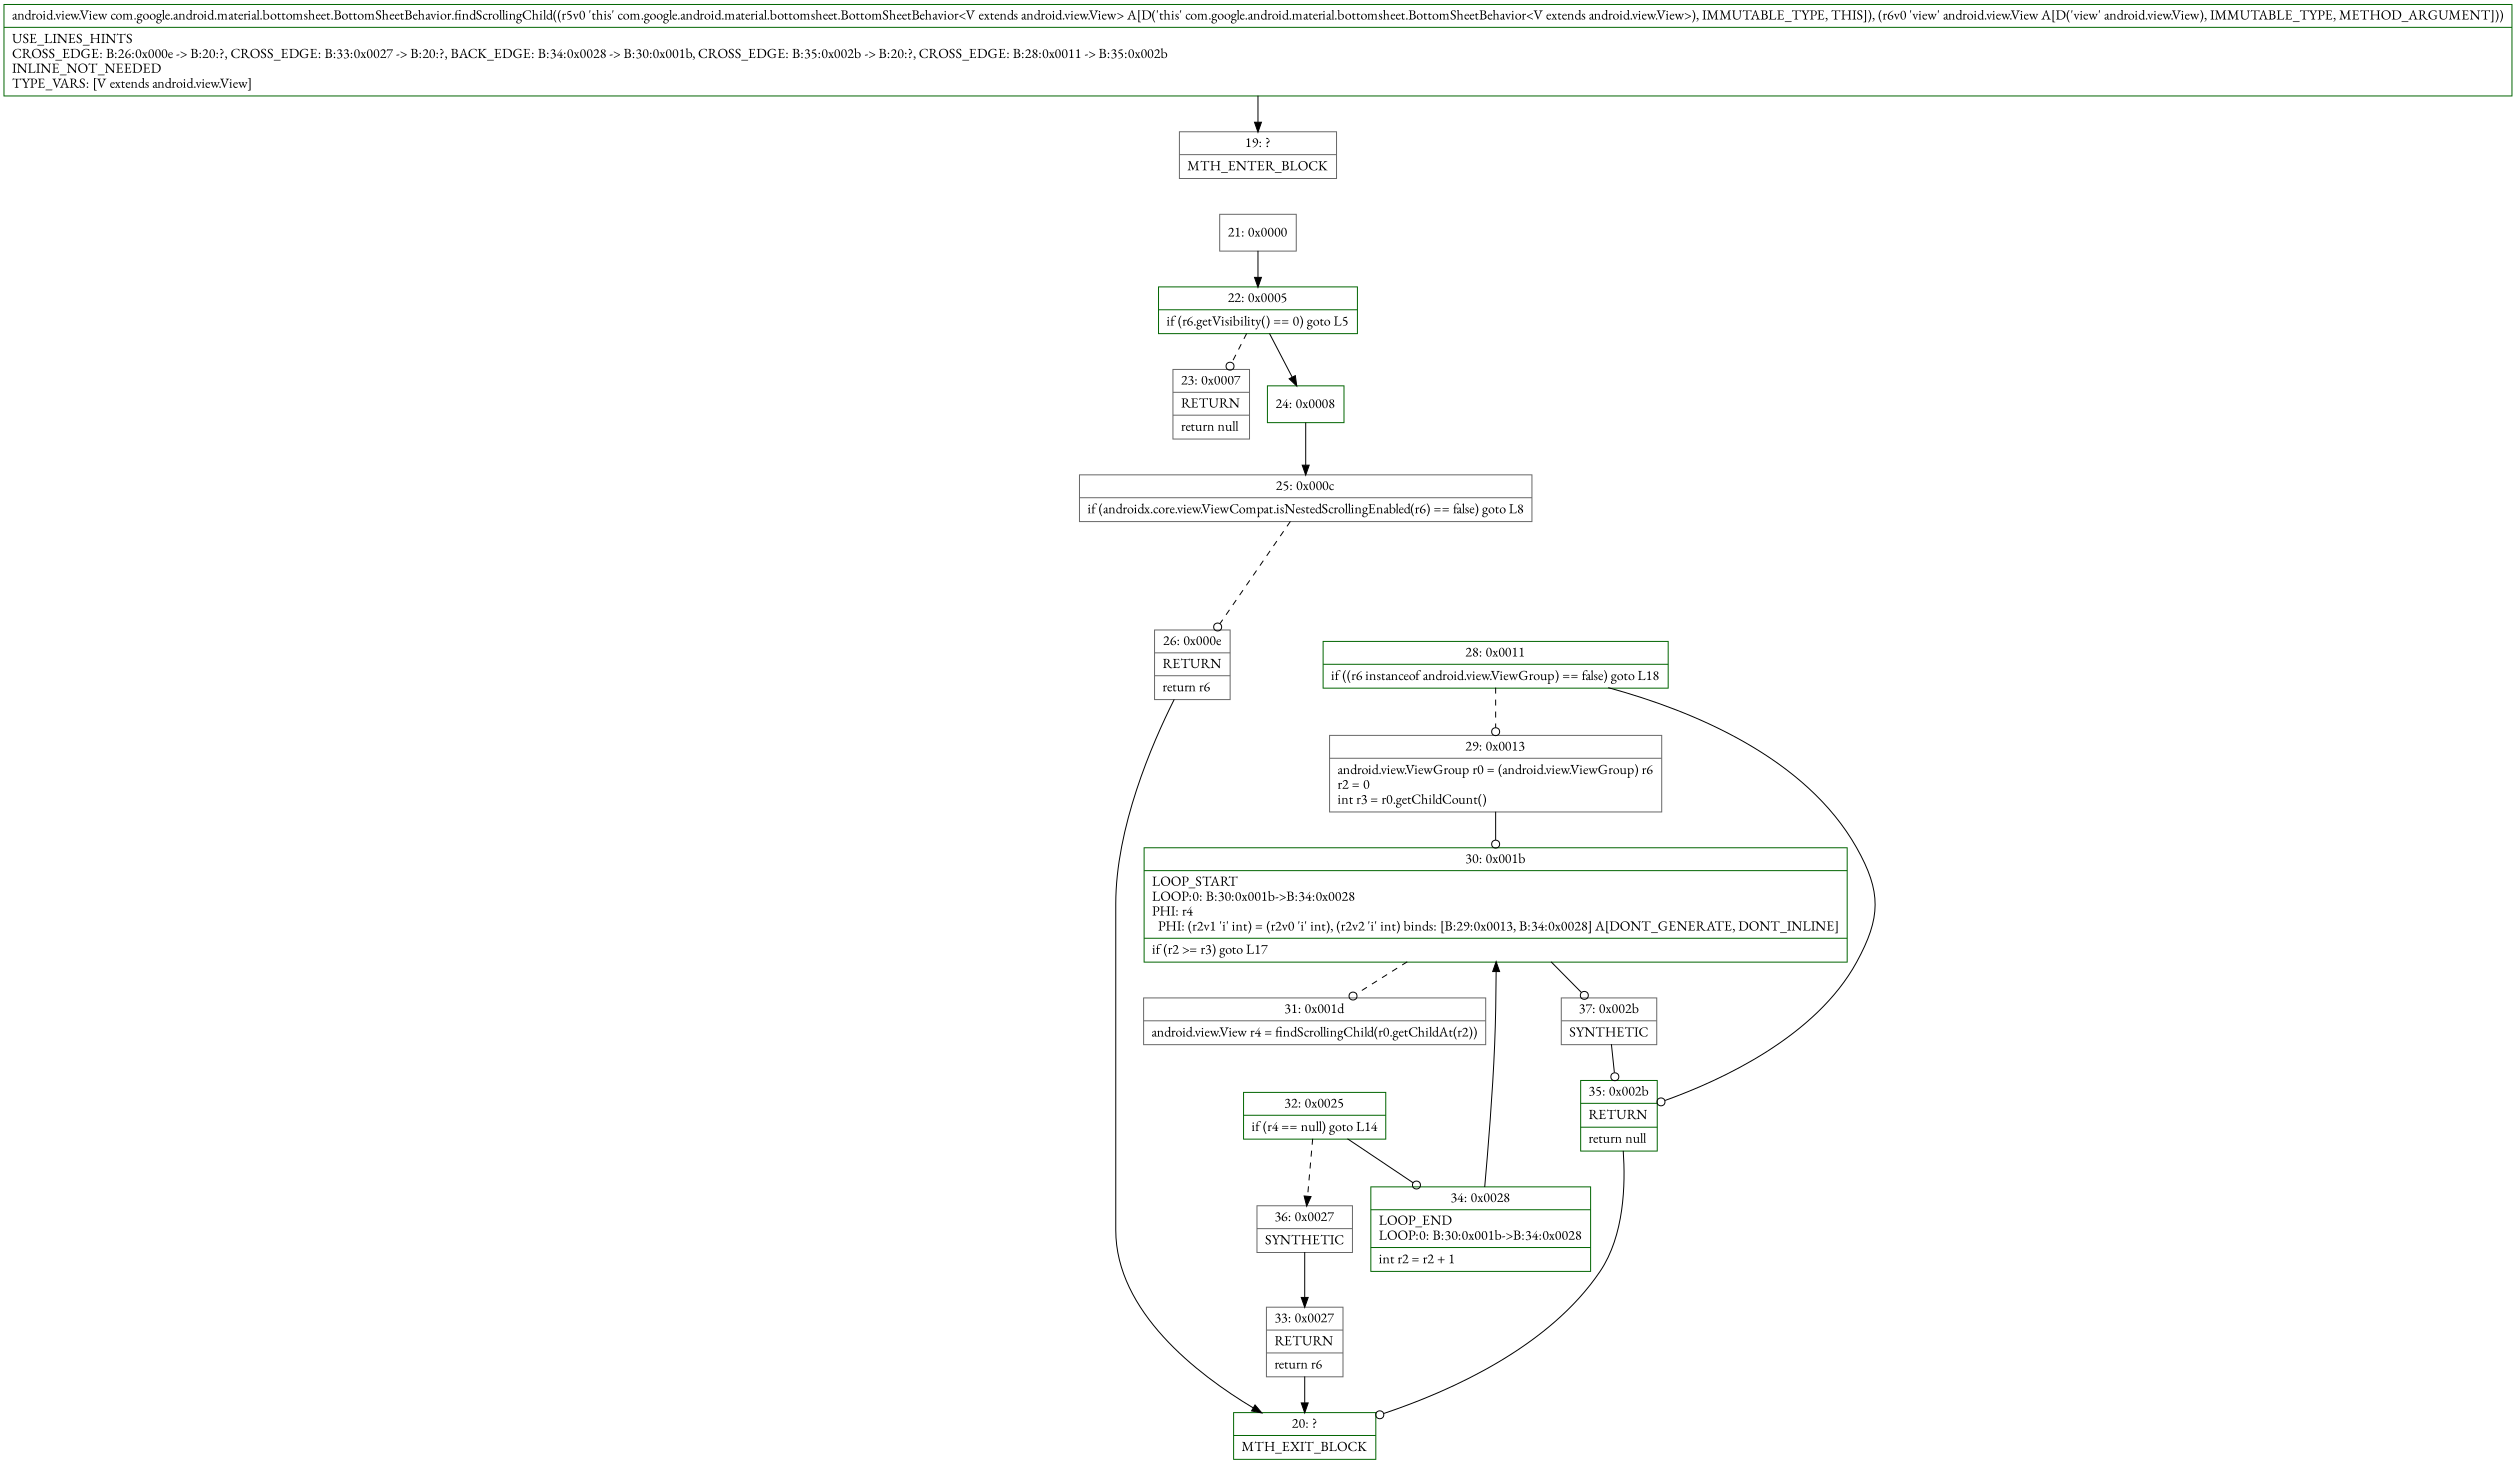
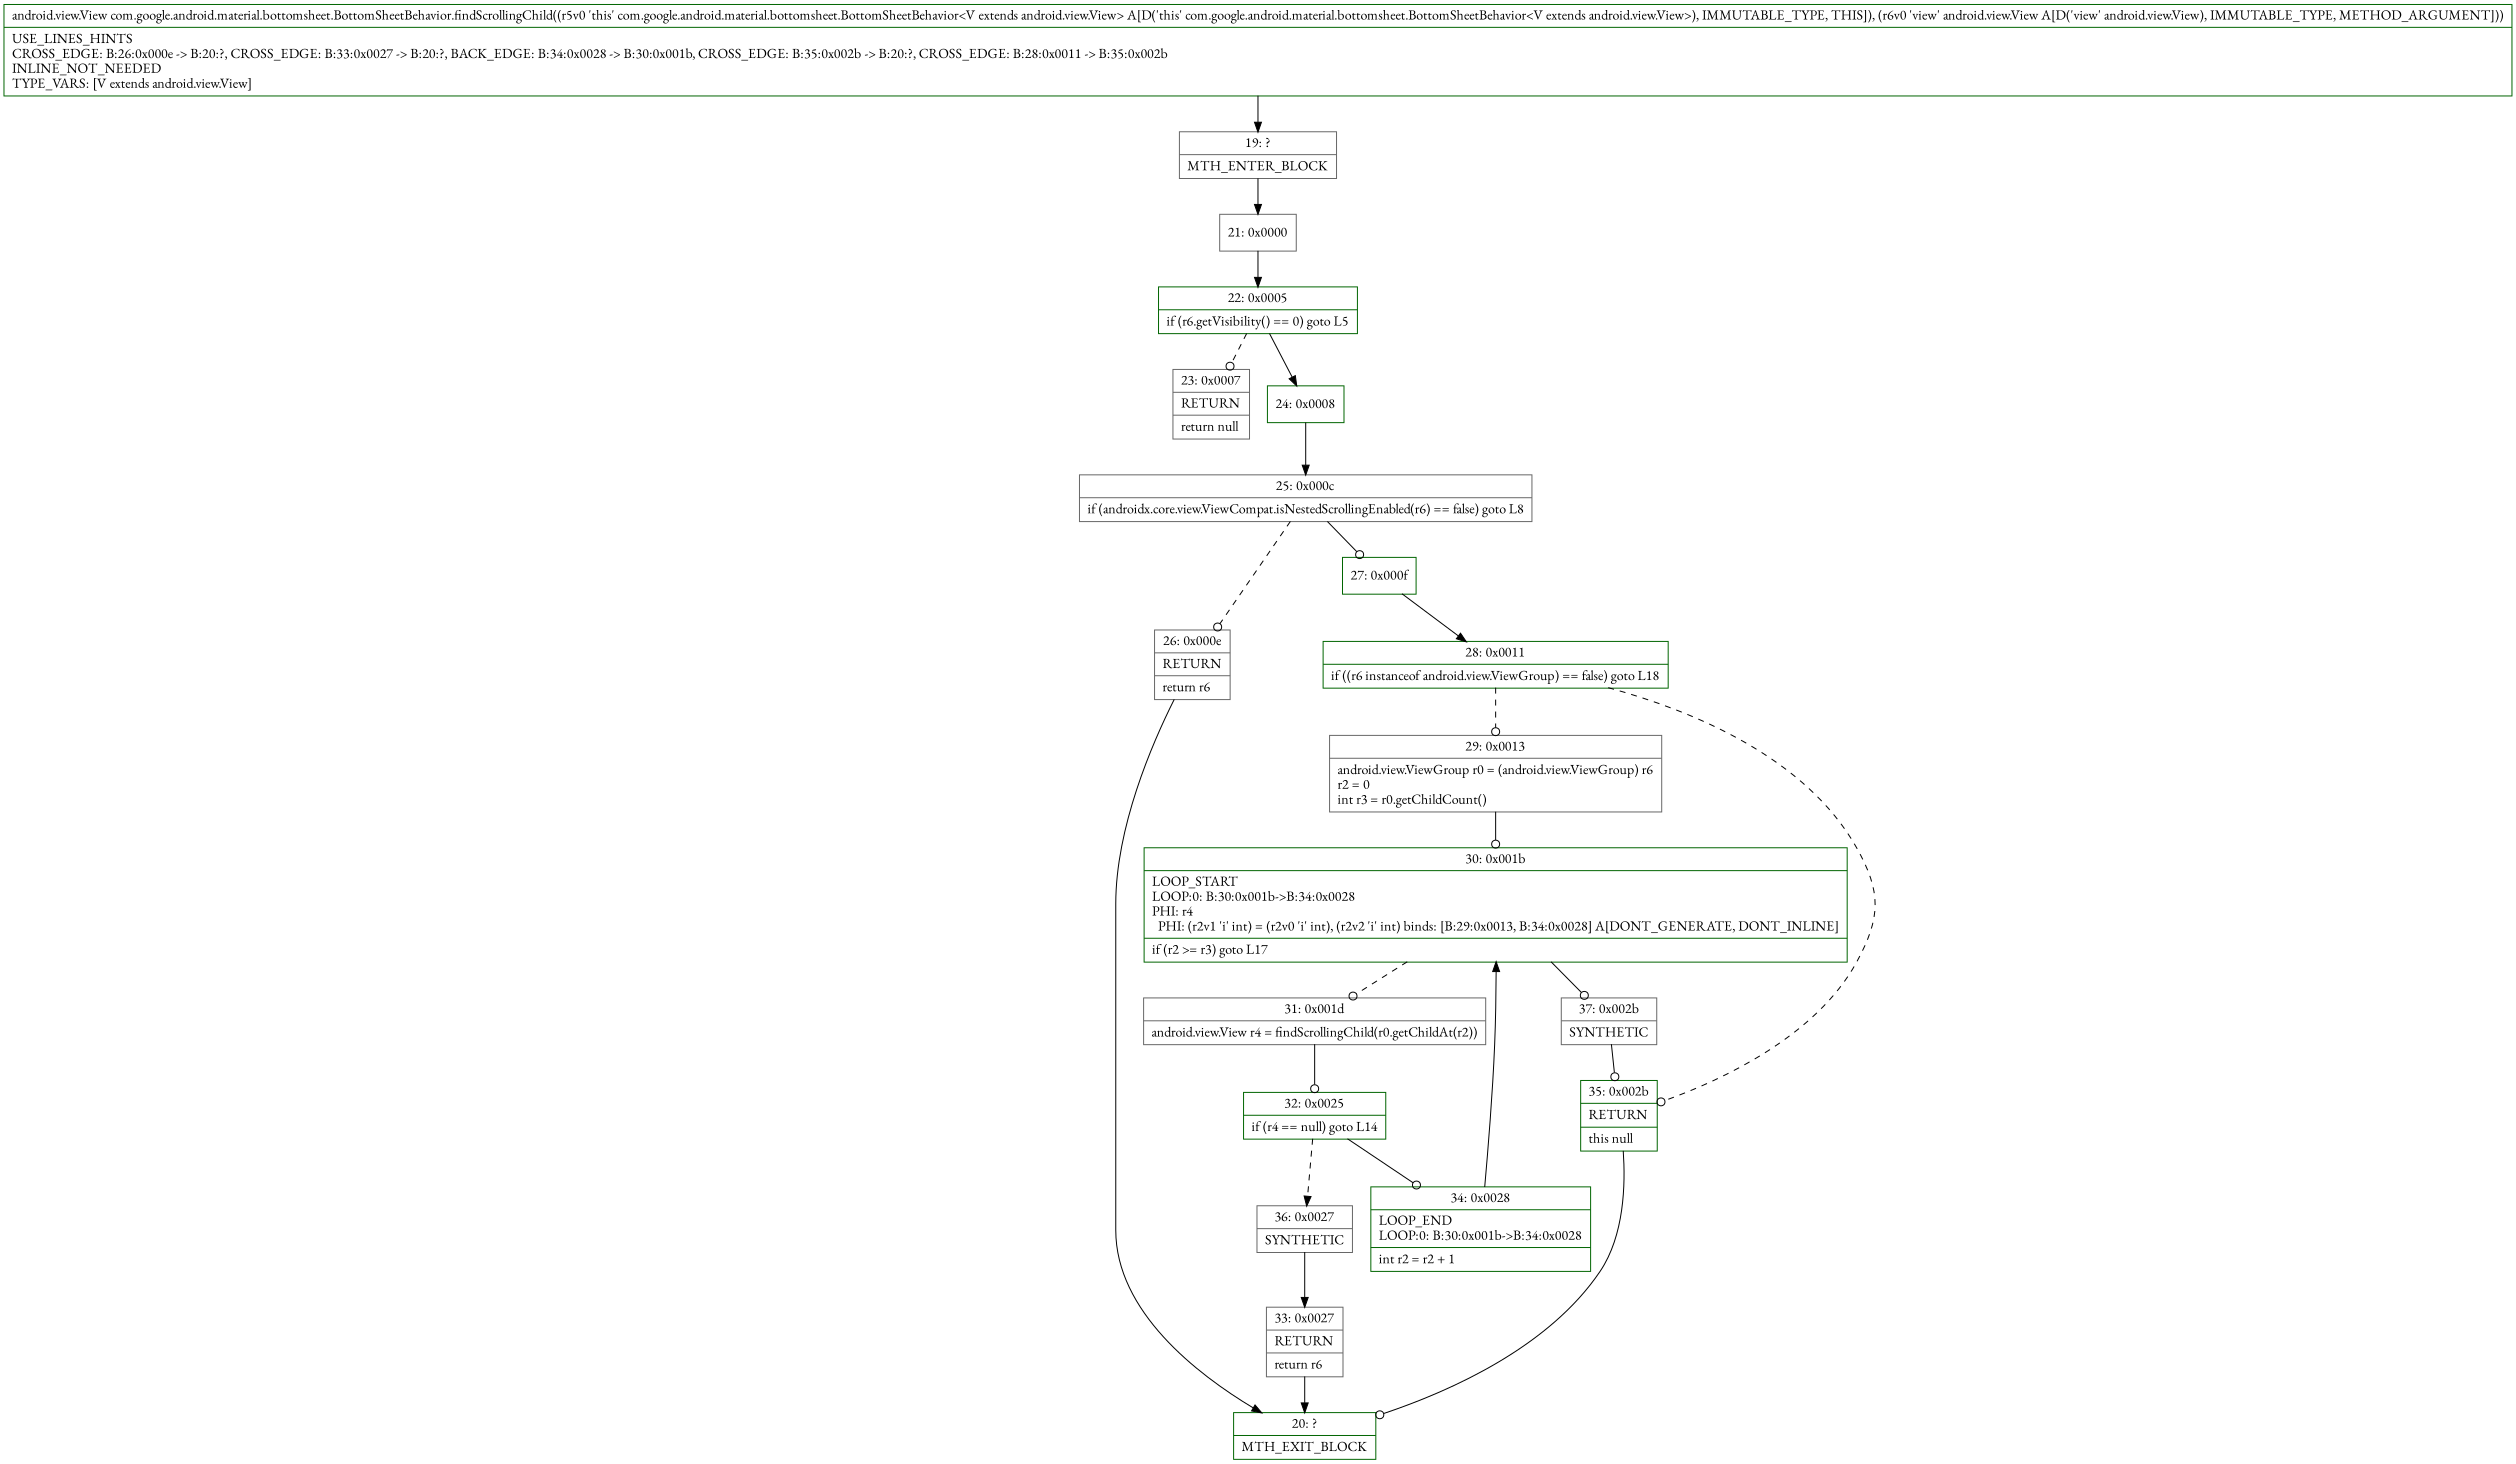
none -> (1258, 191)
none -> (1379, 576)
(1869, 875) -> (1869, 875)
none -> (1315, 1064)
(1617, 1139) -> (1611, 1139)
